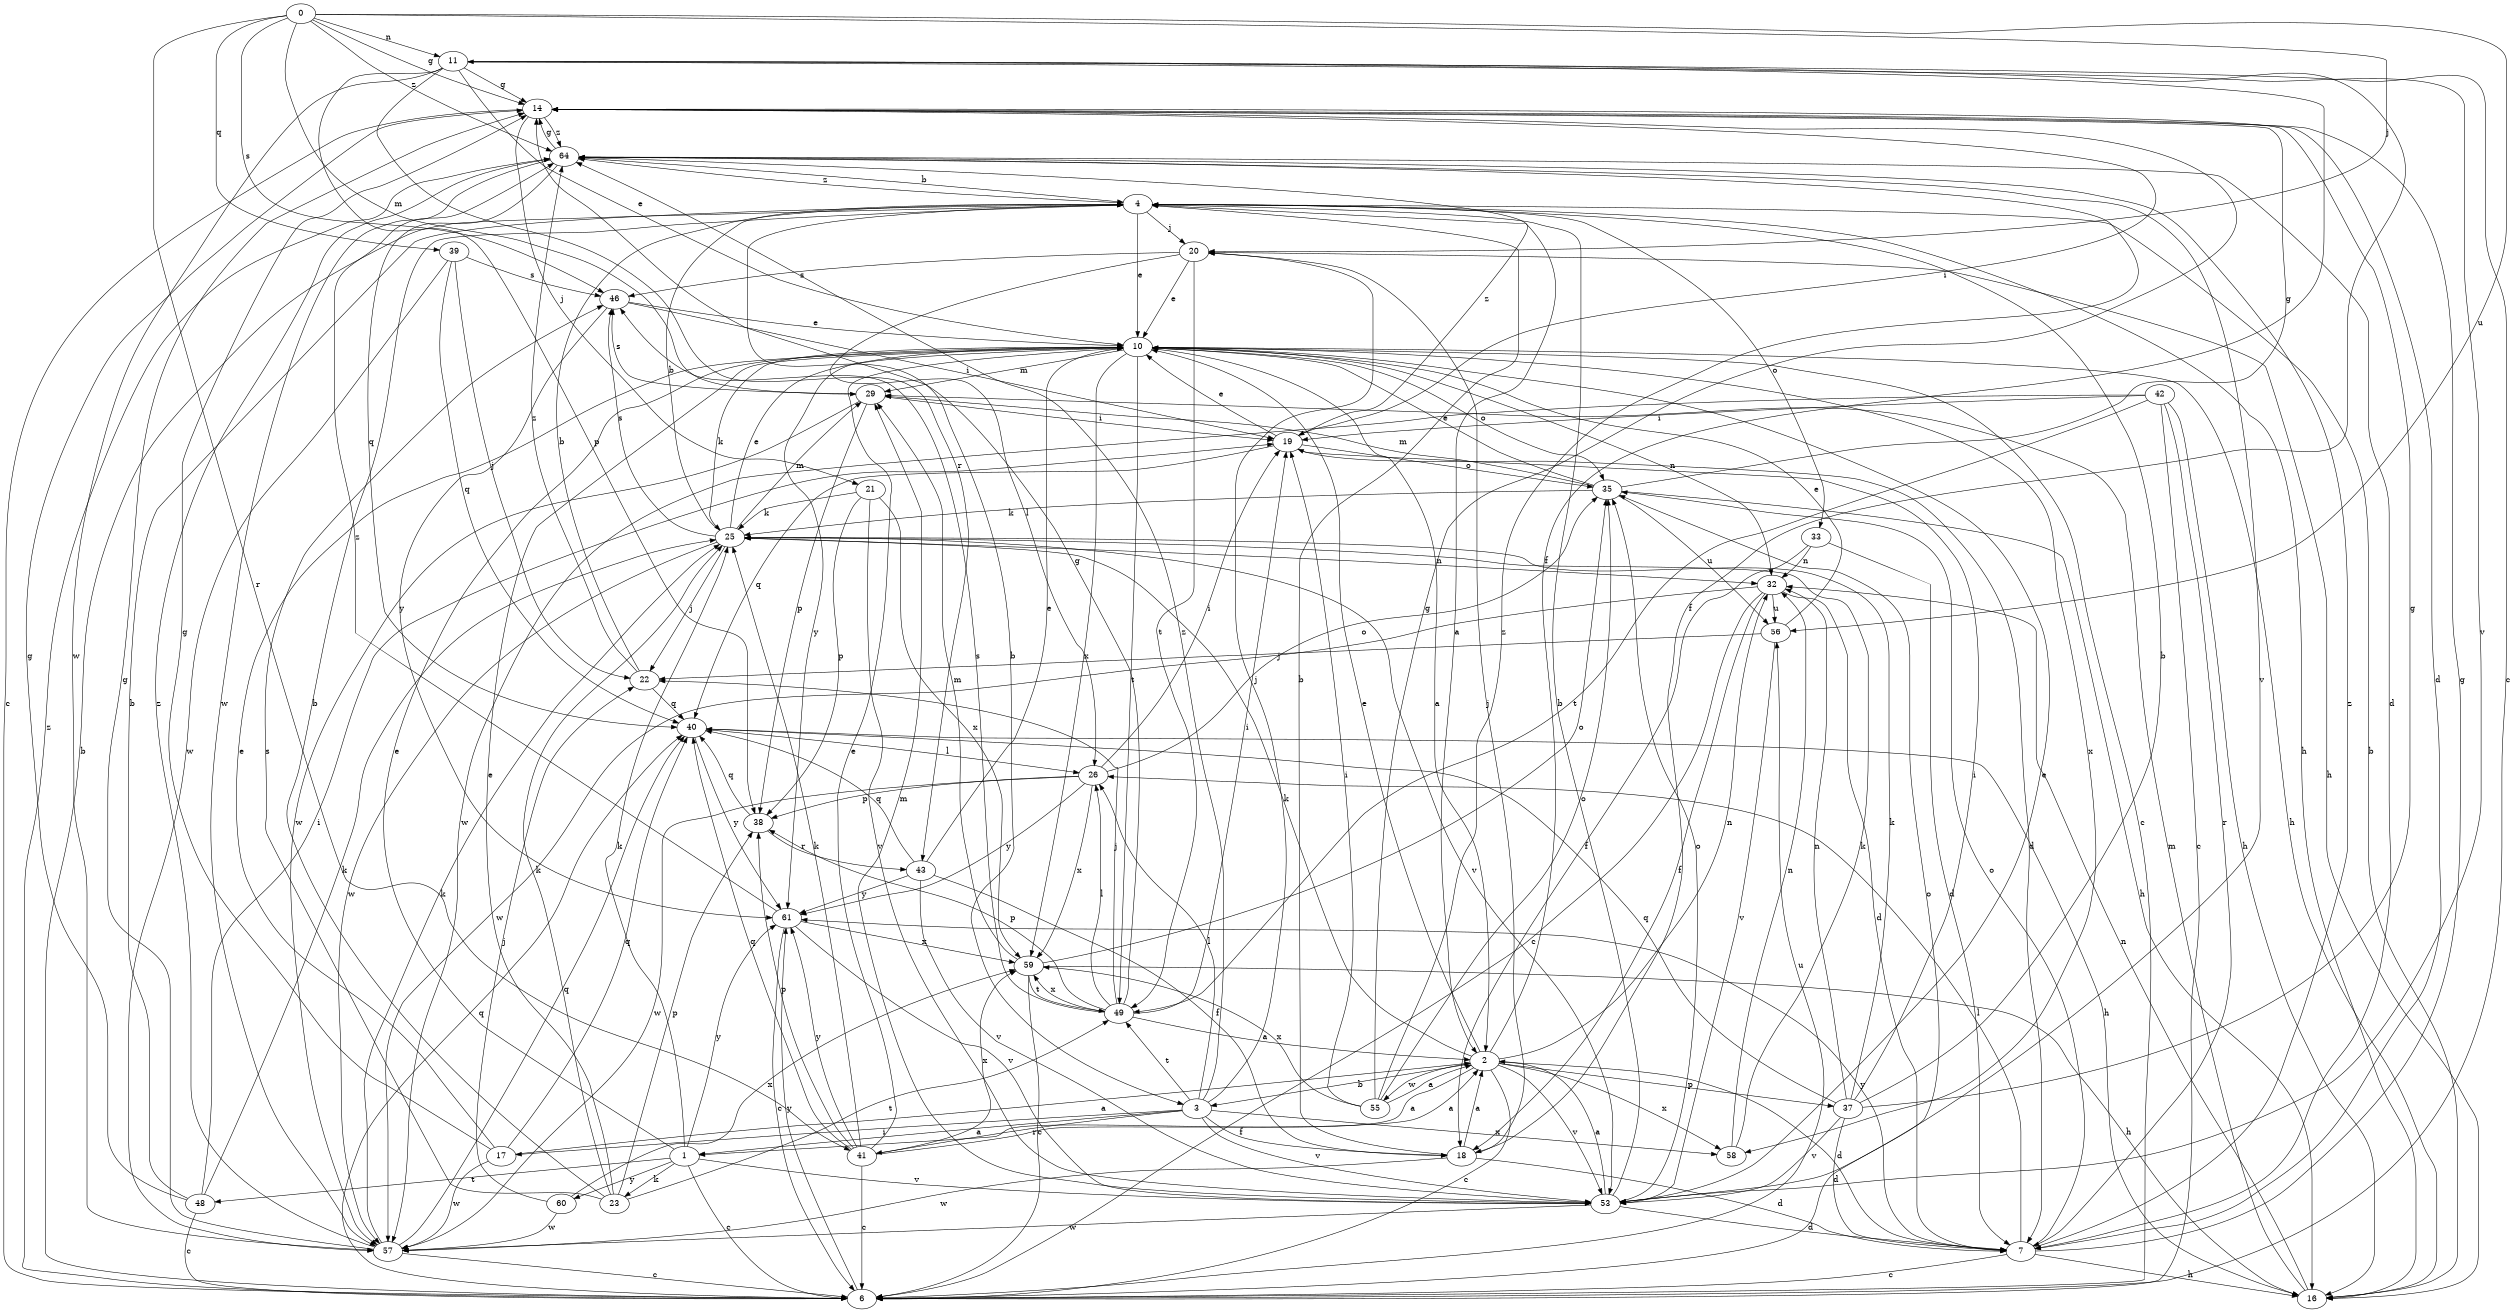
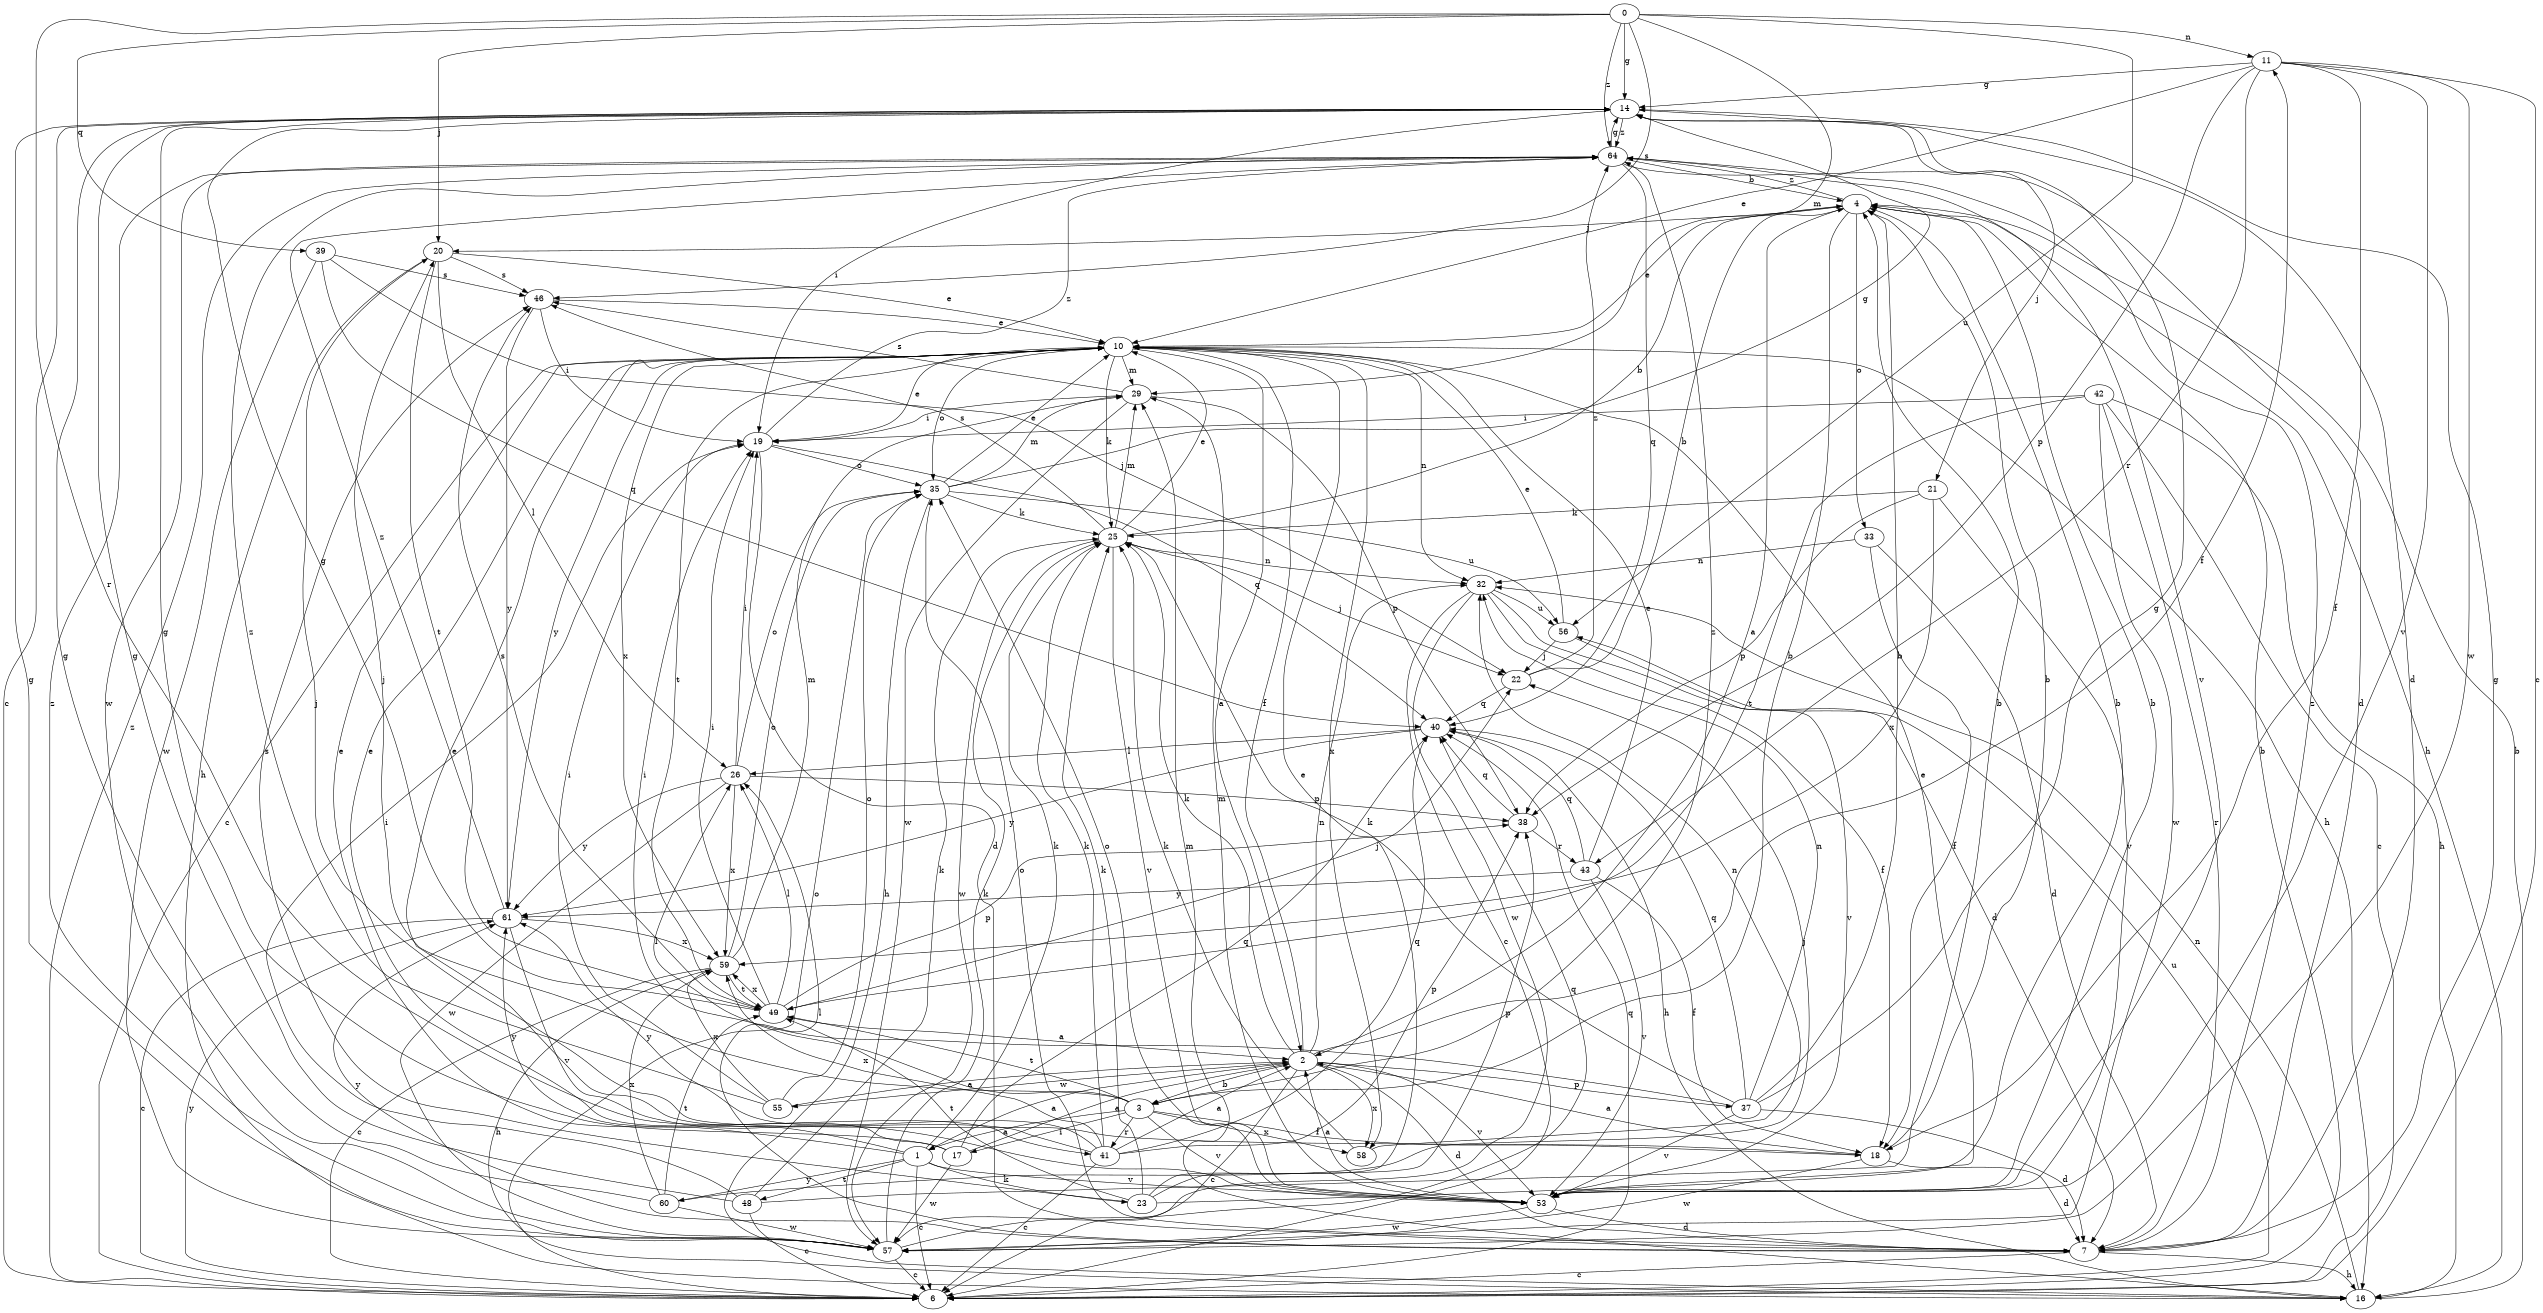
(2137, 148) -> (154, 128)
(1364, 704) -> (1265, 704)
none -> (687, 1092)
